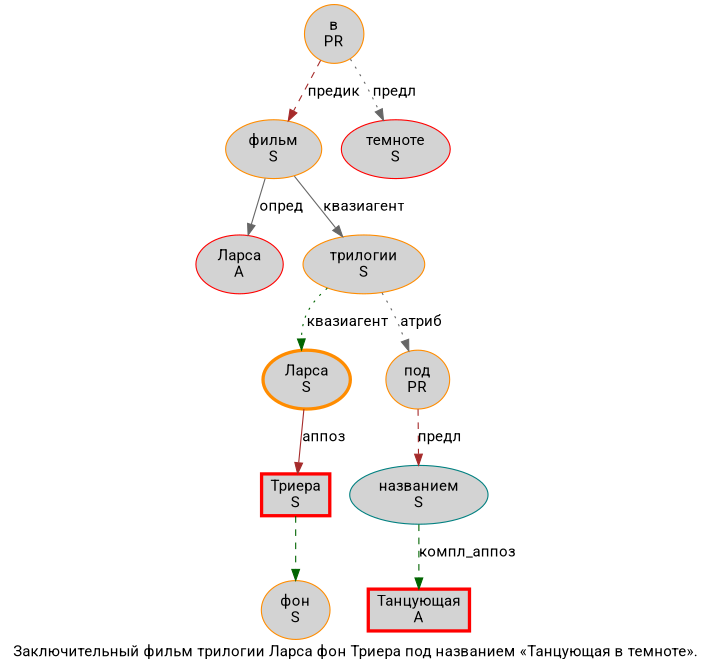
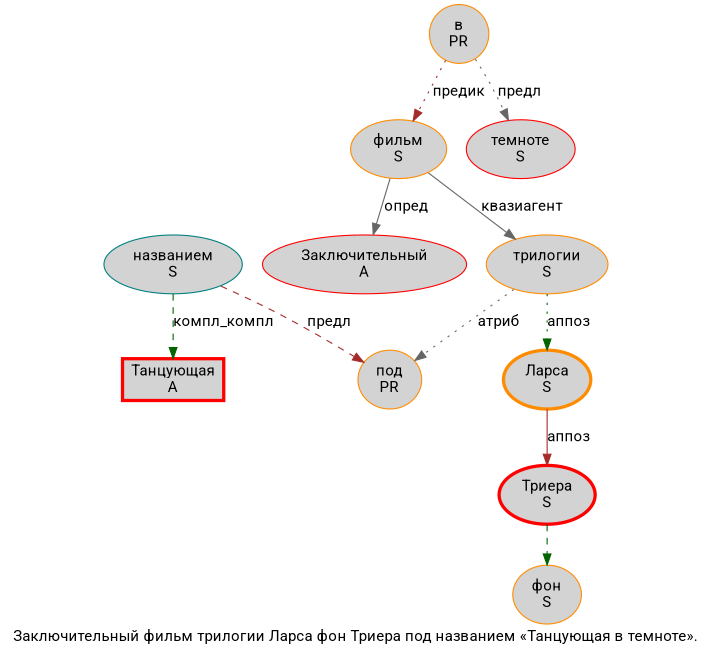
(307, 86) -> (432, 86)
(240, 264) -> (365, 264)
(348, 322) -> (569, 322)
(418, 432) -> (289, 319)
(296, 495) -> (547, 495)
(467, 552) -> (224, 322)
